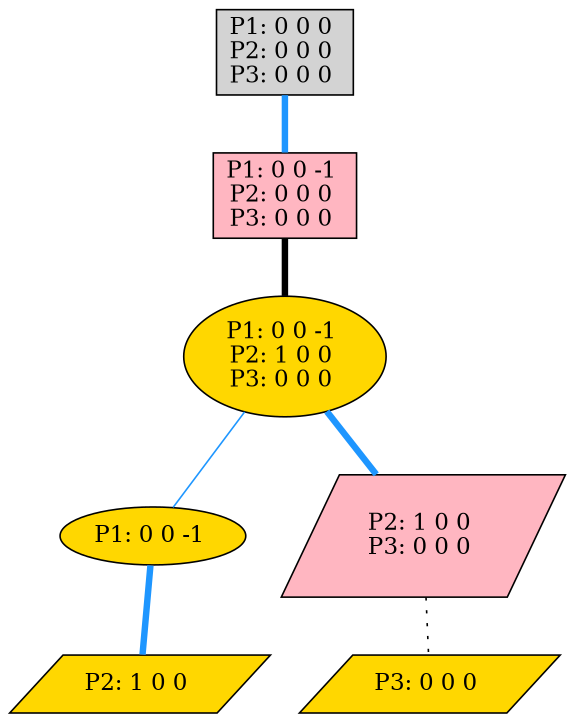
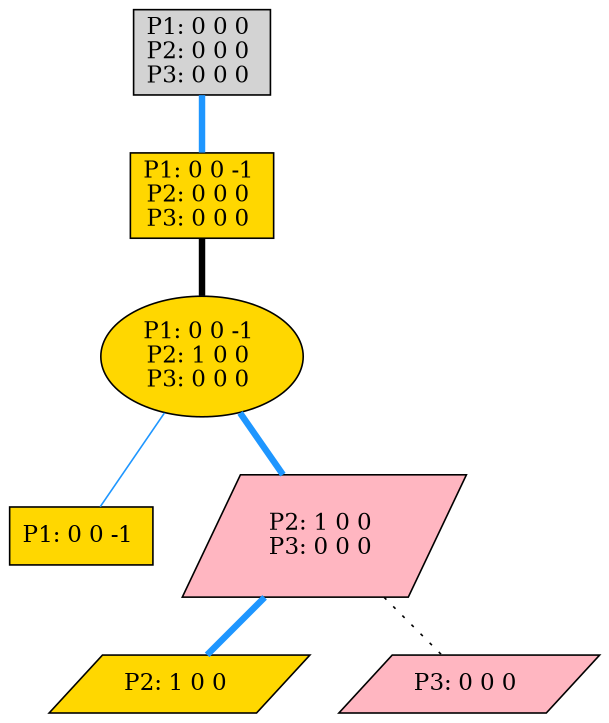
(285, 196) -> (202, 196)
(153, 536) -> (81, 536)
(146, 610) -> (236, 626)
(430, 684) -> (469, 684)
